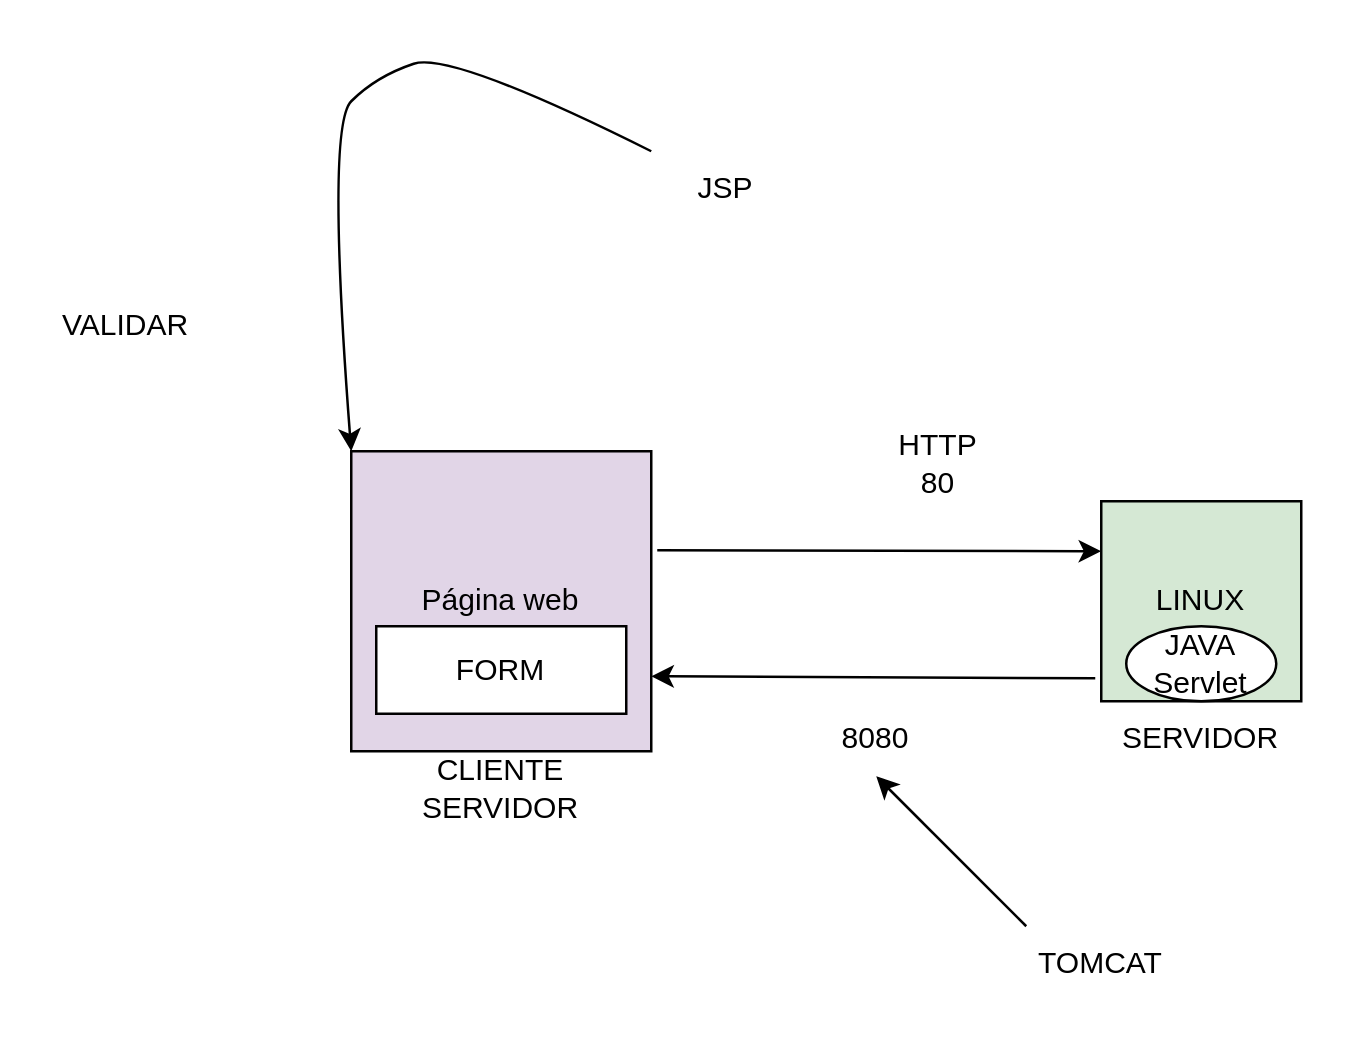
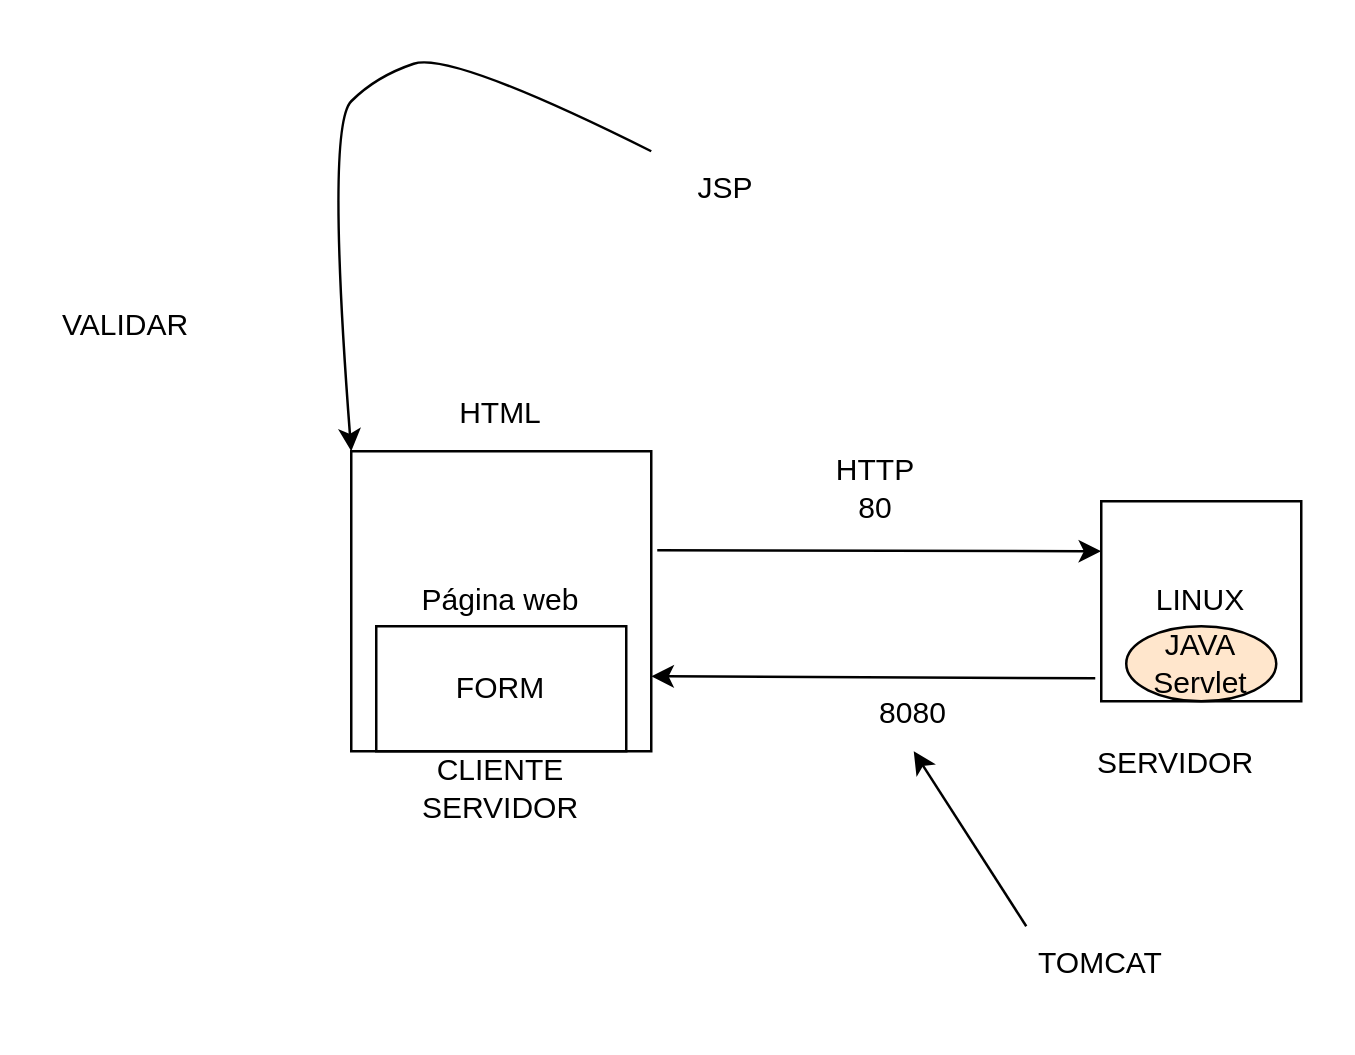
none -> (501, 414)
(939, 464) -> (876, 489)
(501, 601) -> (501, 601)
(1201, 601) -> (1201, 601)
(1201, 664) -> (1201, 664)
(501, 670) -> (501, 689)
(876, 739) -> (914, 714)
(1201, 739) -> (1176, 764)
